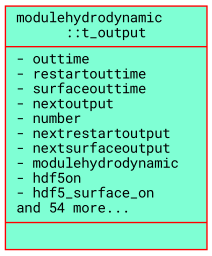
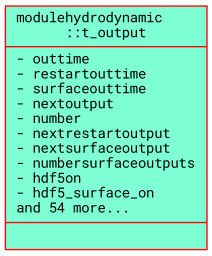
(98, 164) -> (106, 164)
